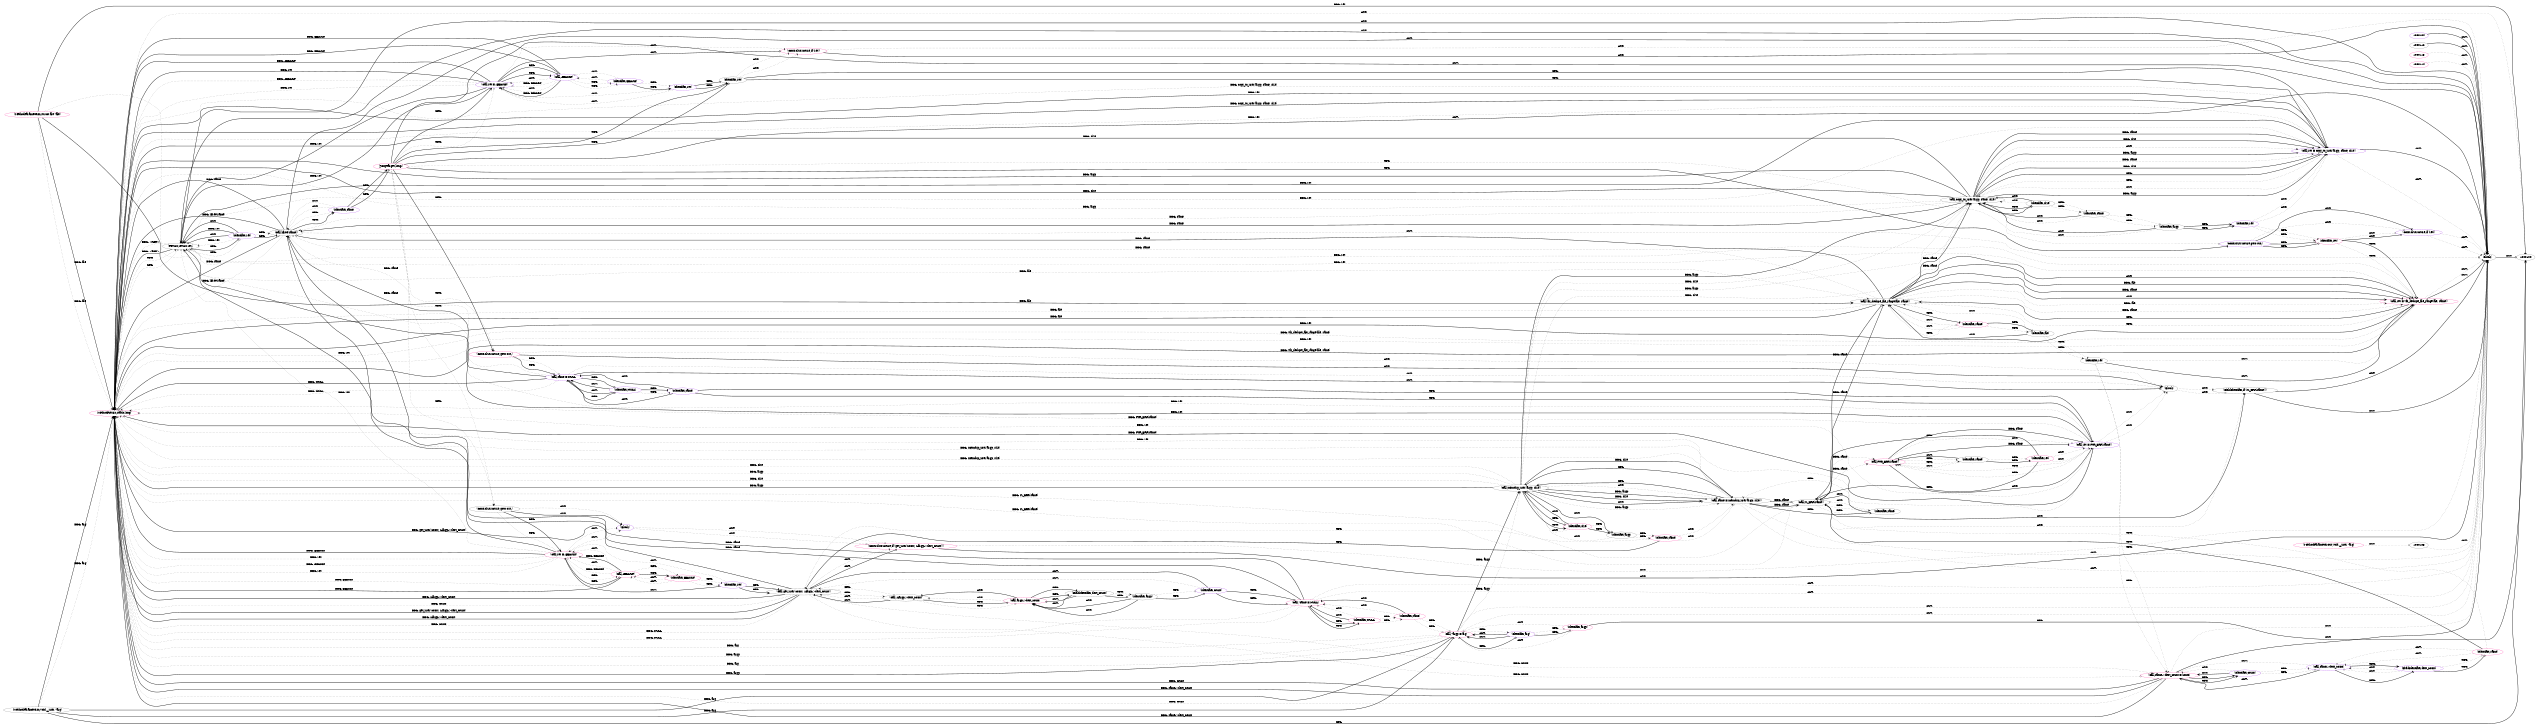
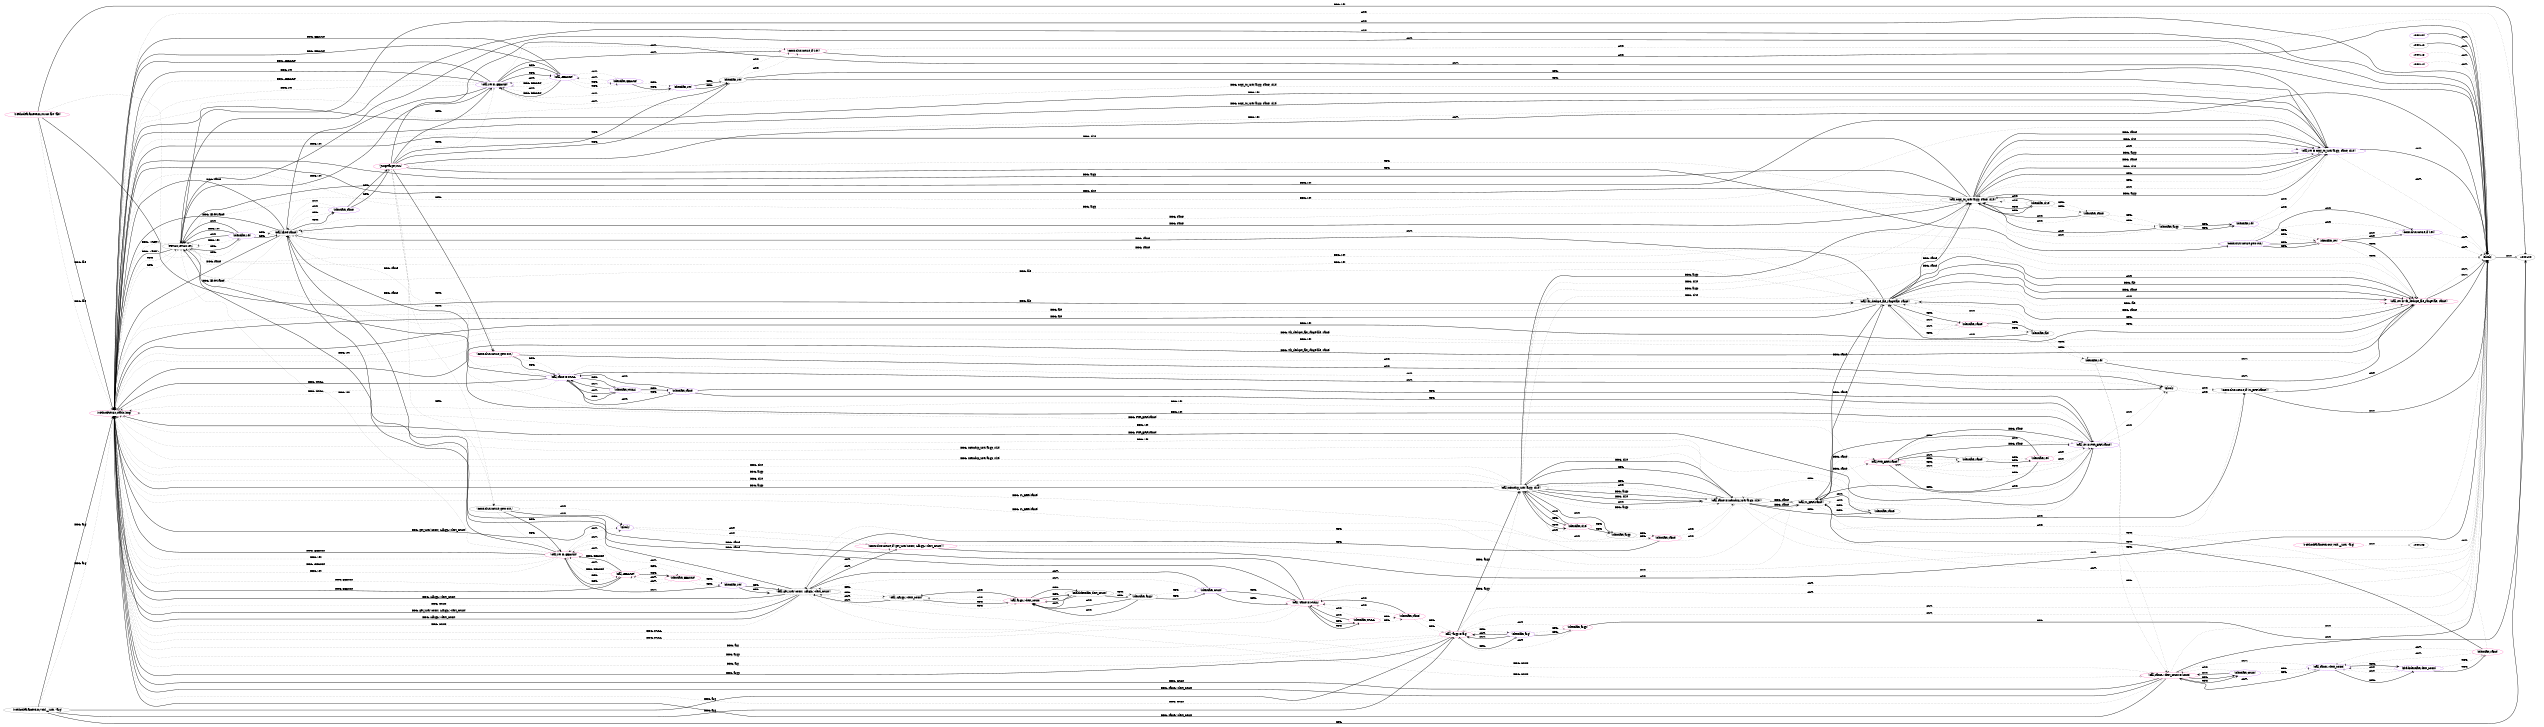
(391, 166) -> (391, 166)
(2245, 390) -> (2245, 390)
